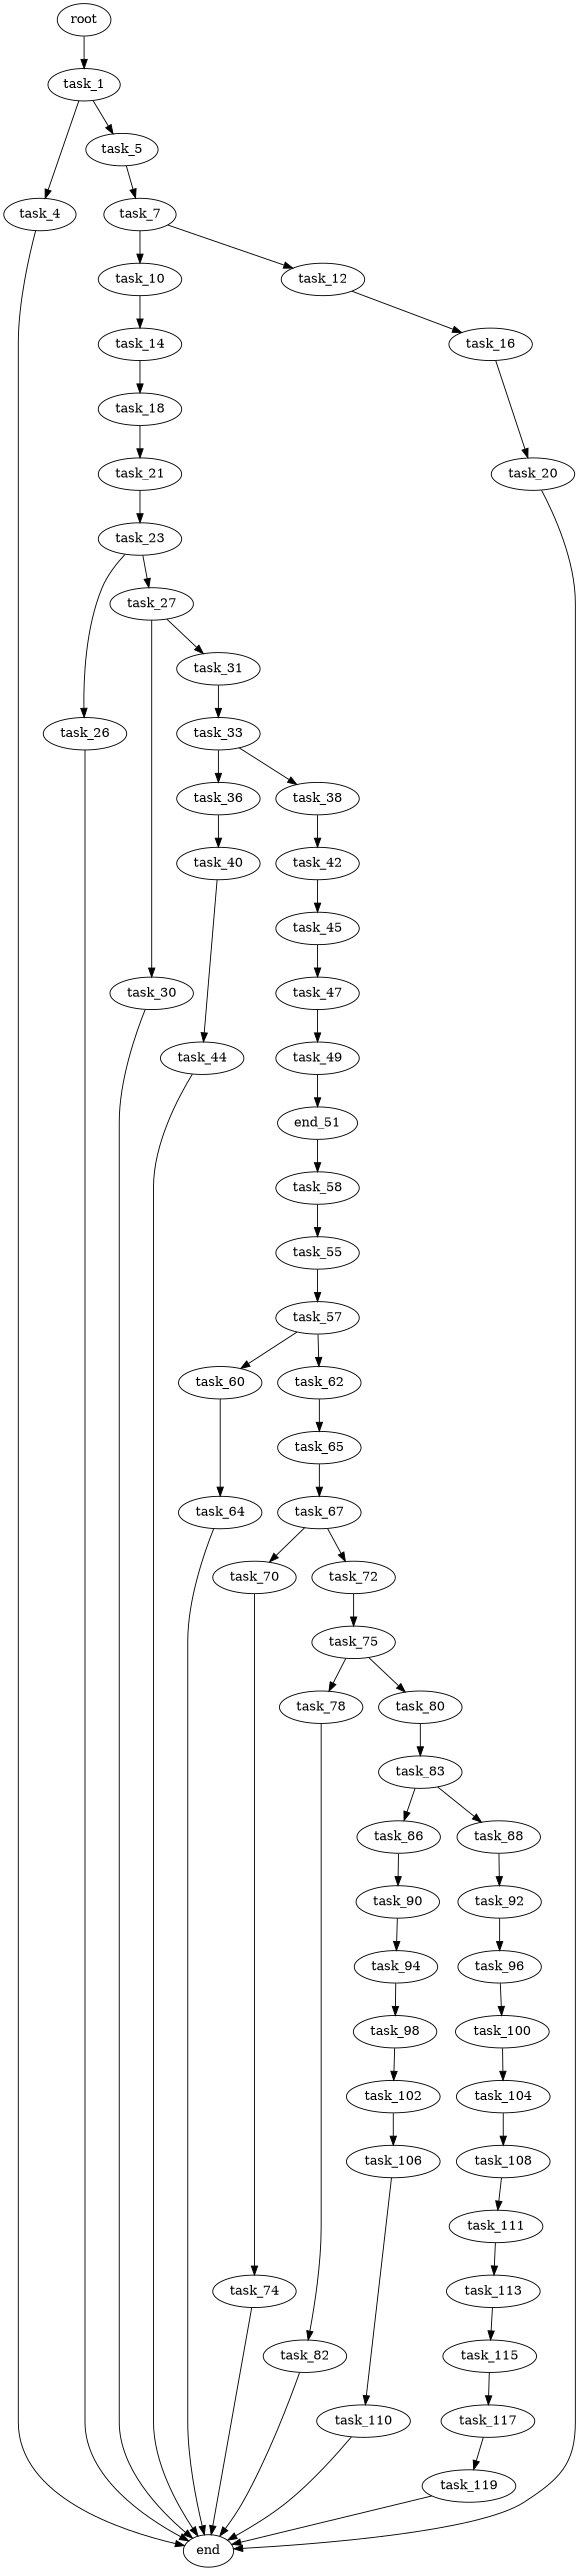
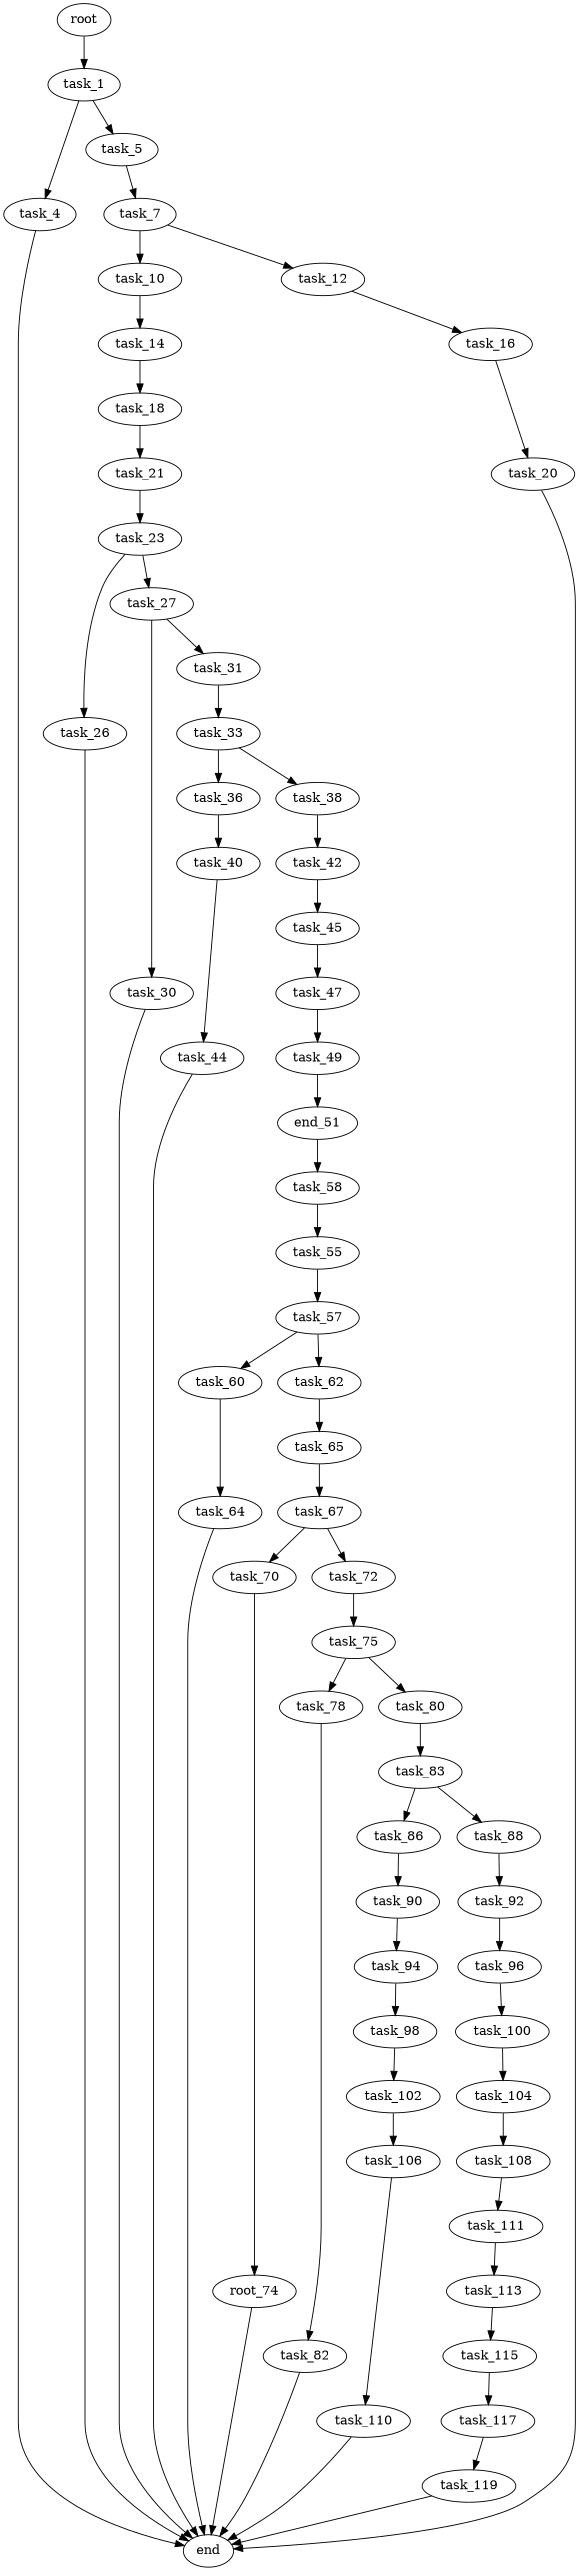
(254, 2291) -> (254, 2291)
